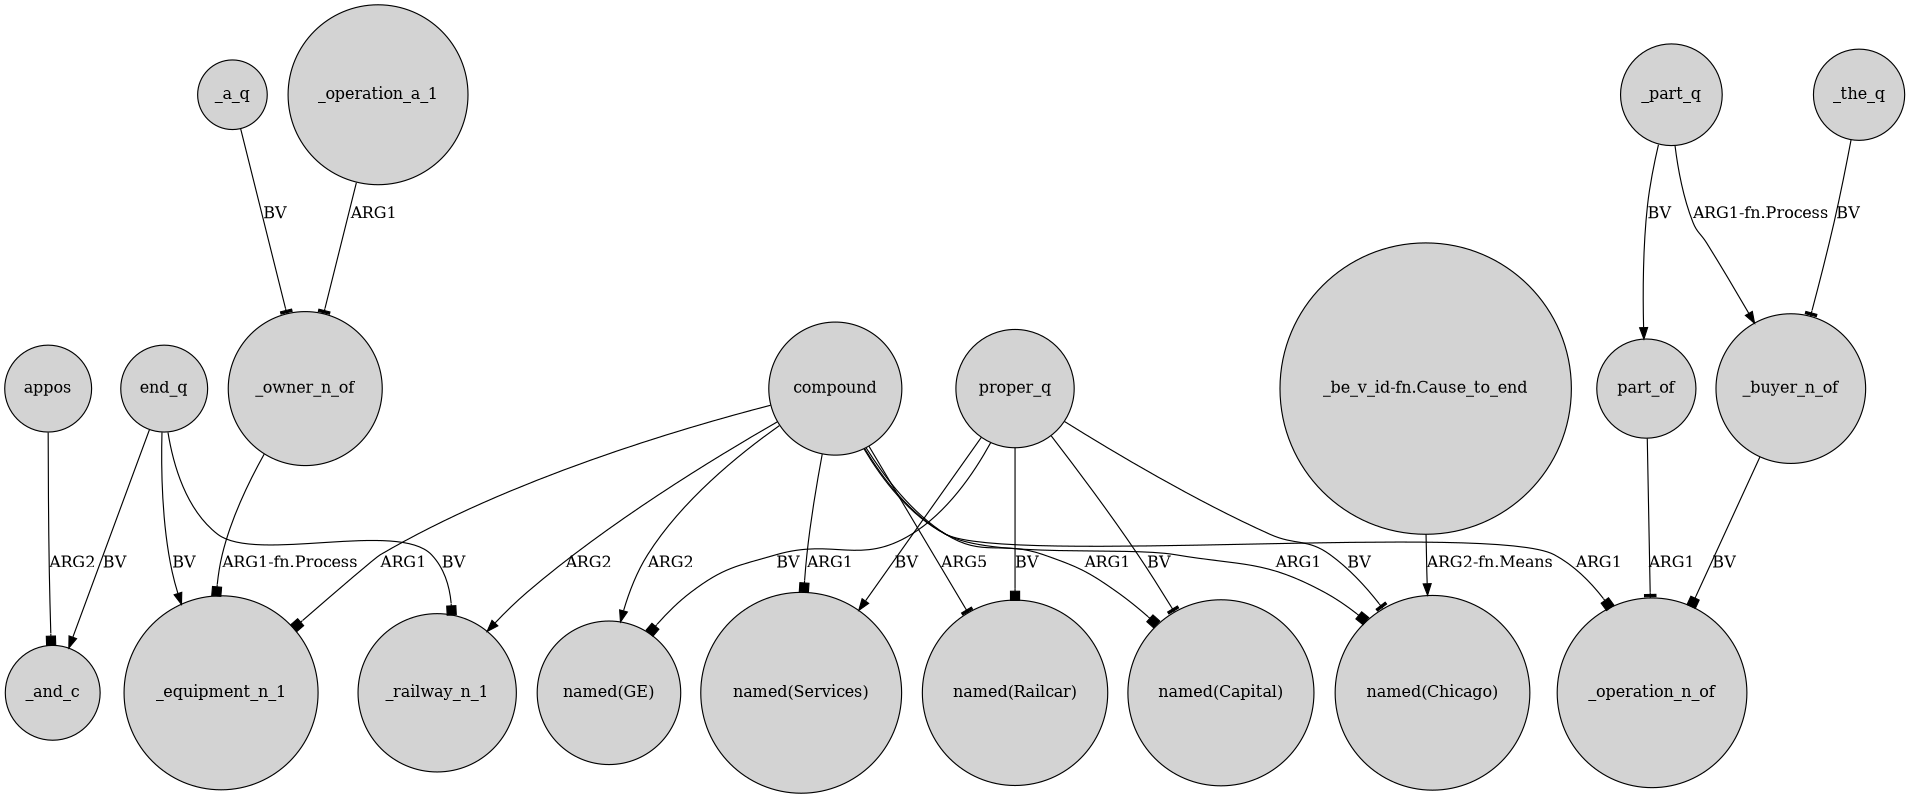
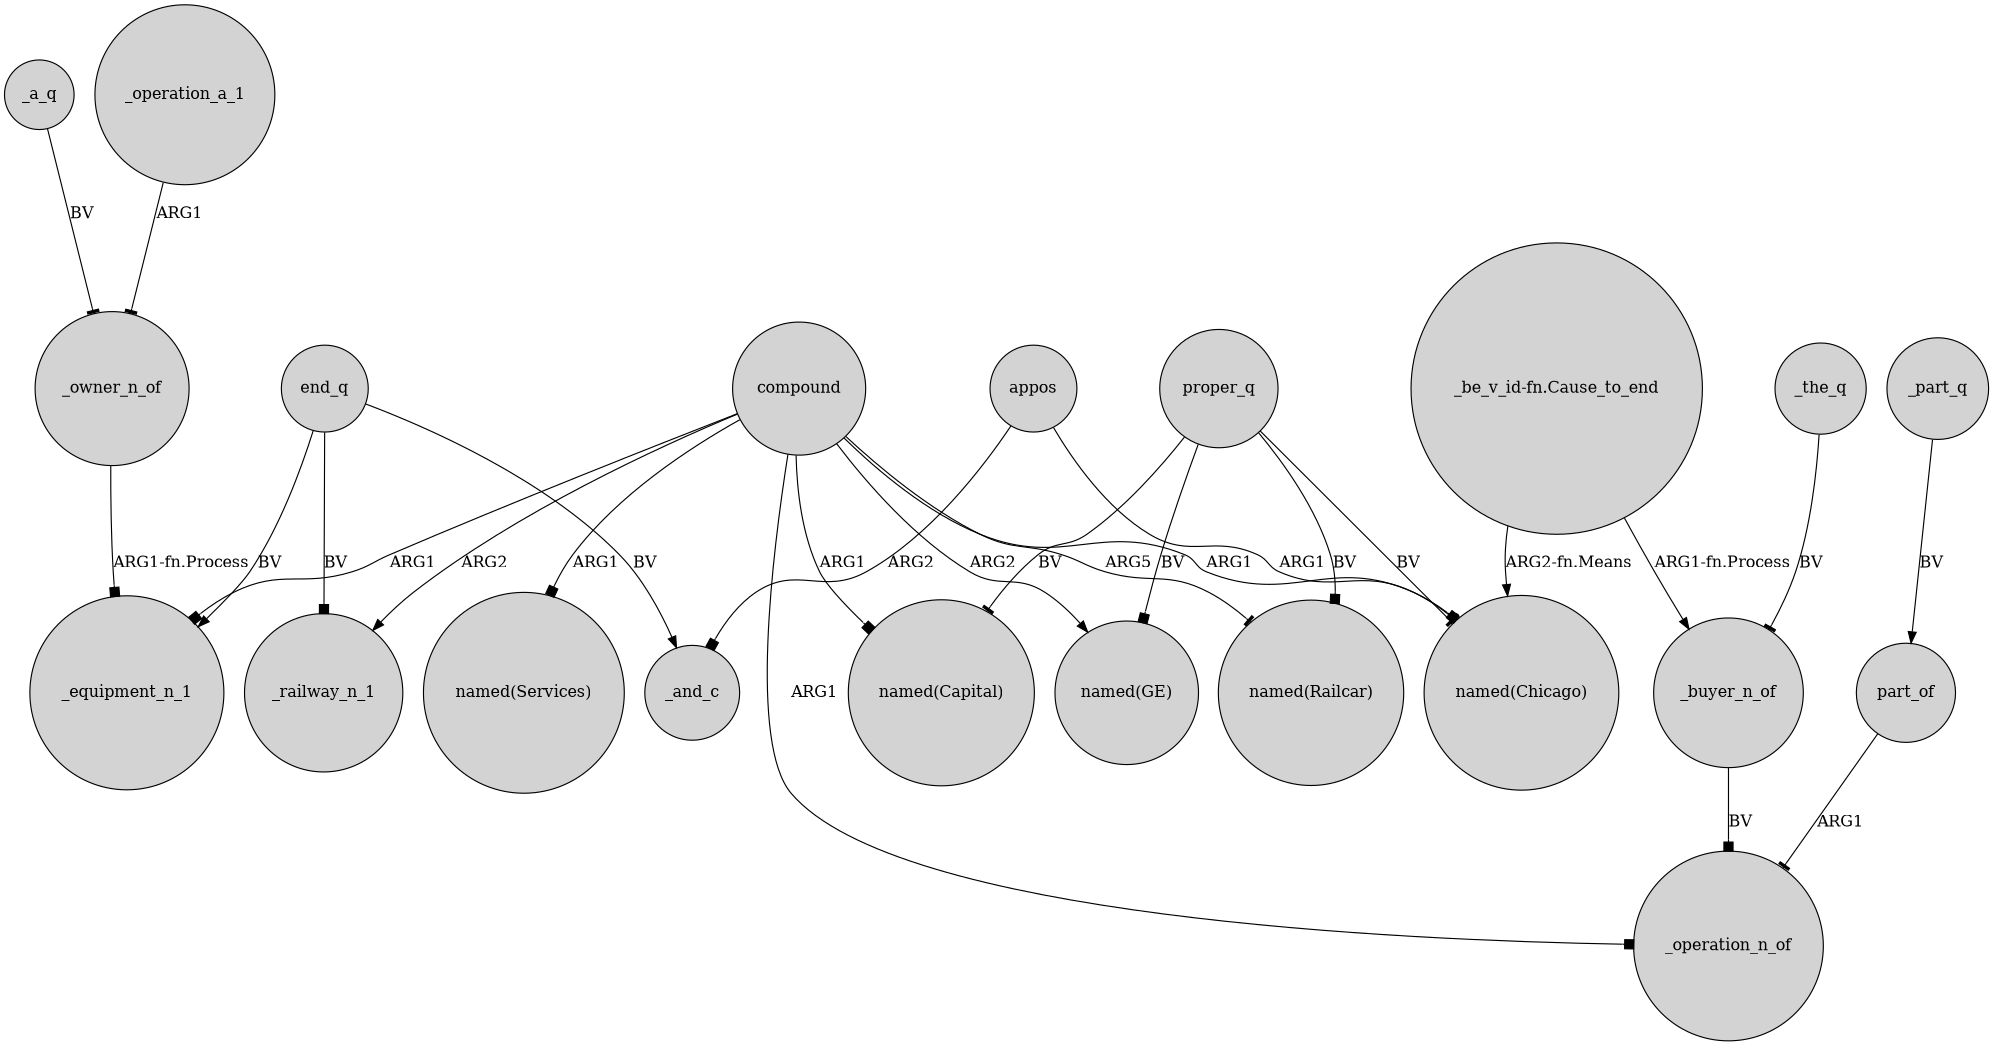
(1700, 234) -> (1653, 569)
(929, 511) -> none
none -> (1235, 548)
